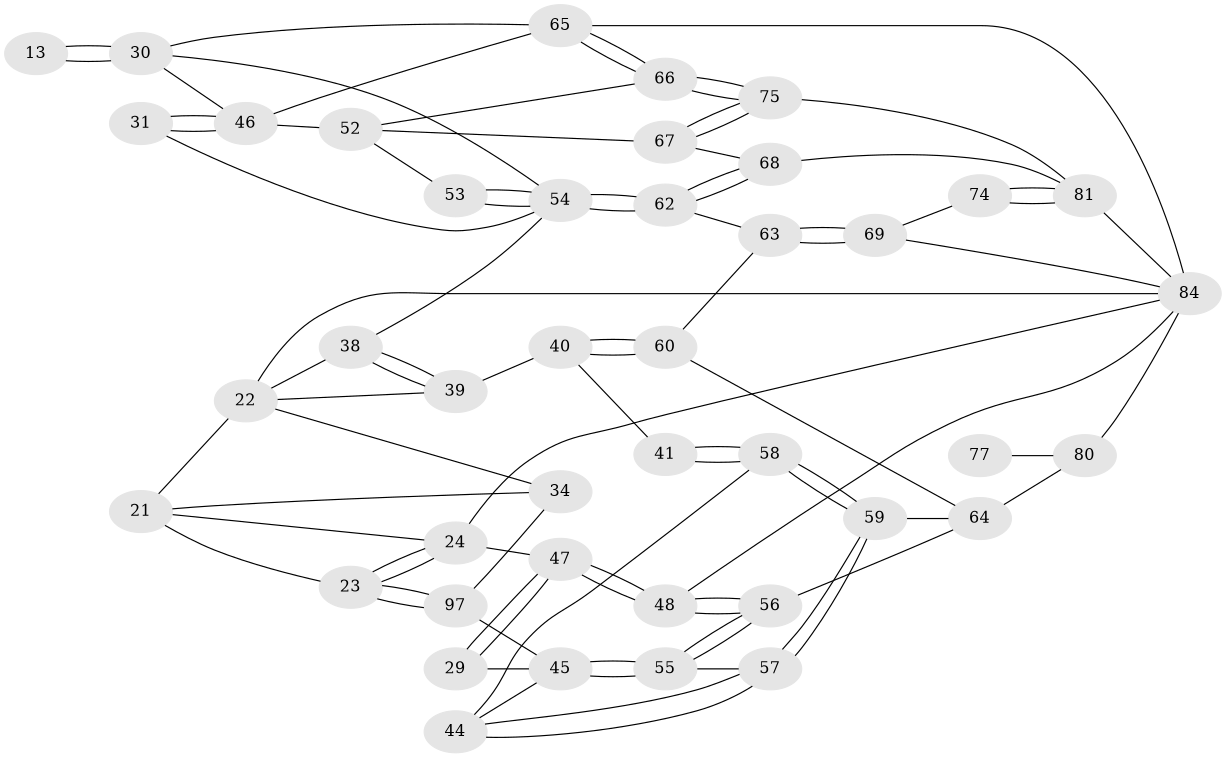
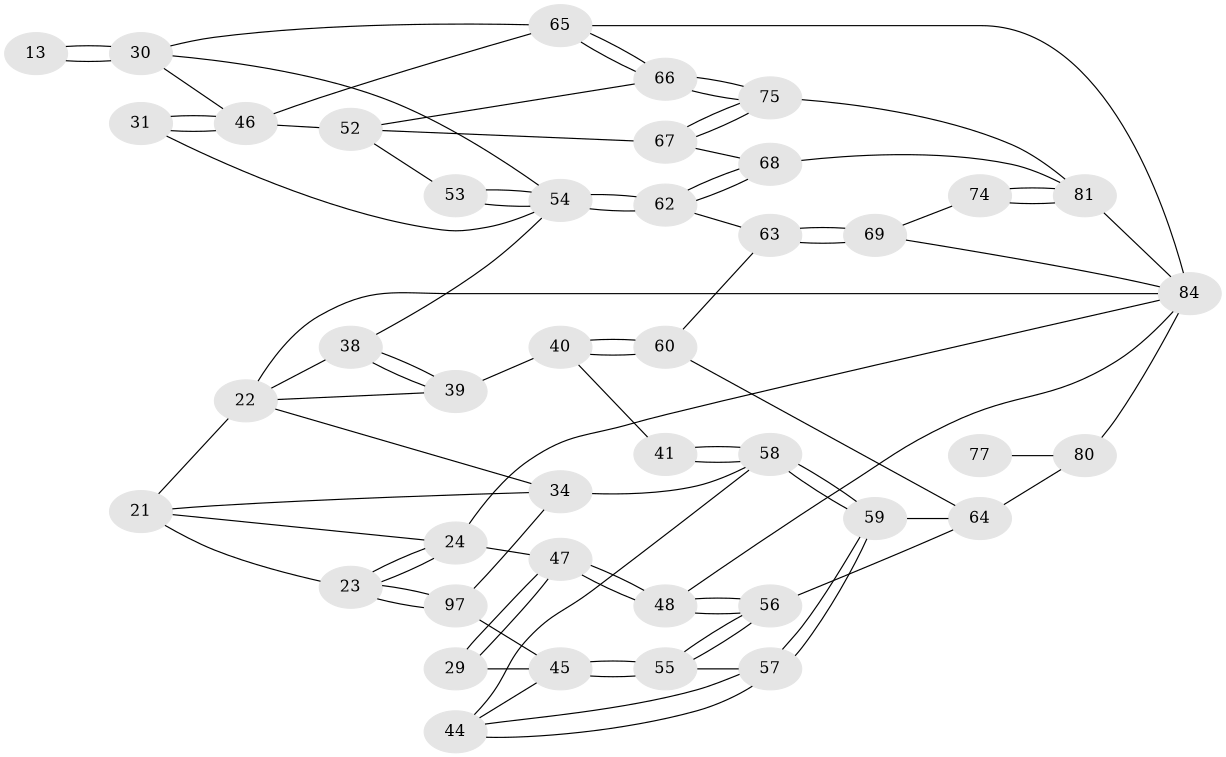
none -> (671, 491)
